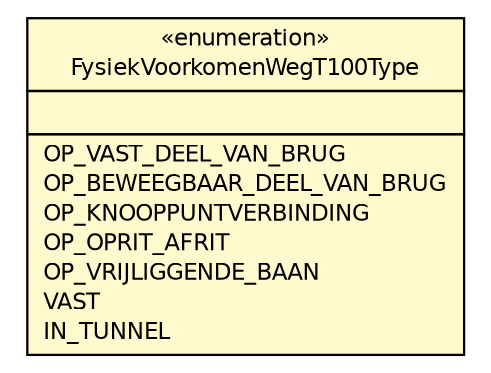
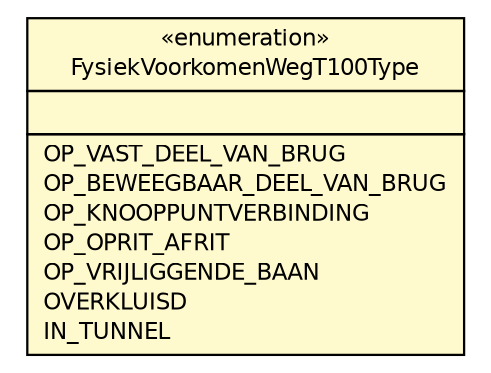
(72, 303) -> (116, 303)
